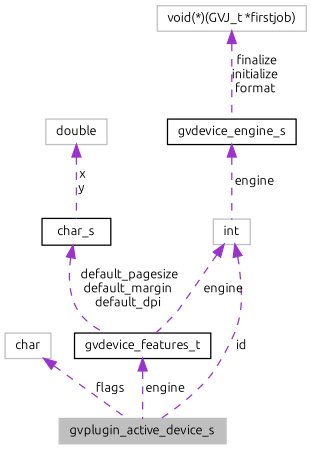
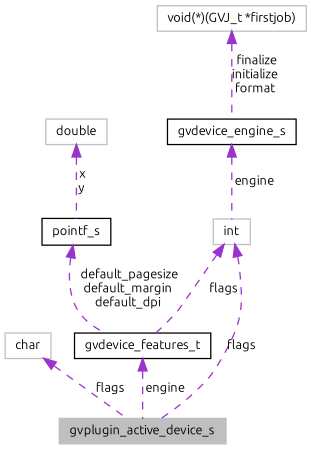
(76, 232) -> (76, 232)
(222, 289) -> (222, 289)
(240, 346) -> (240, 346)
